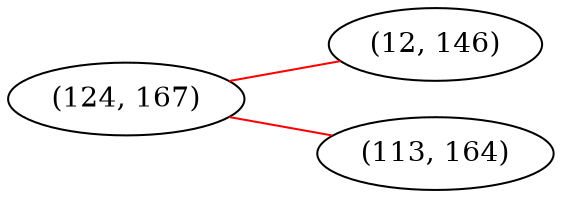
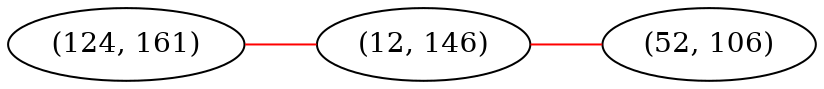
none -> (709, 44)
(126, 99) -> (126, 44)
(435, 154) -> none
